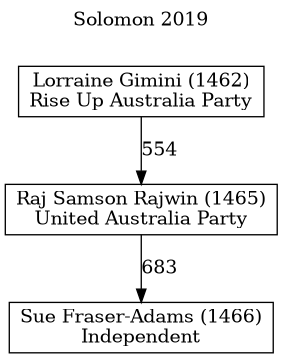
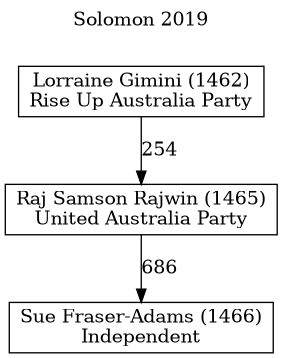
(160, 151) -> (160, 151)
(160, 269) -> (160, 269)
